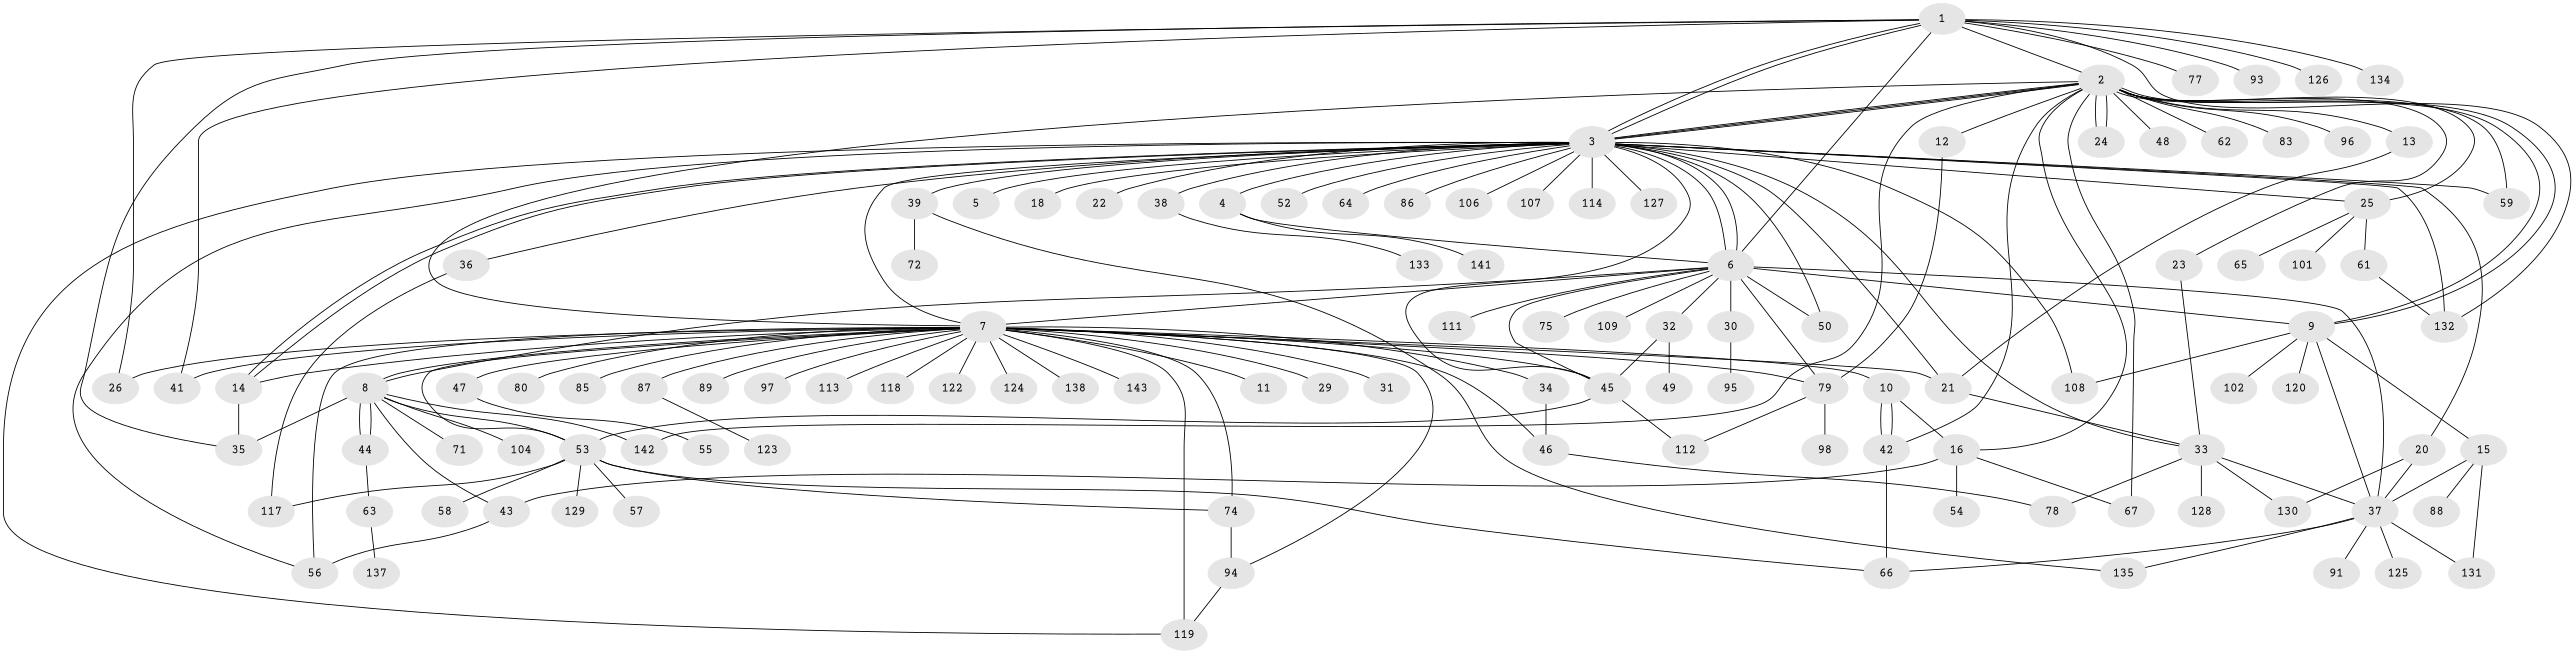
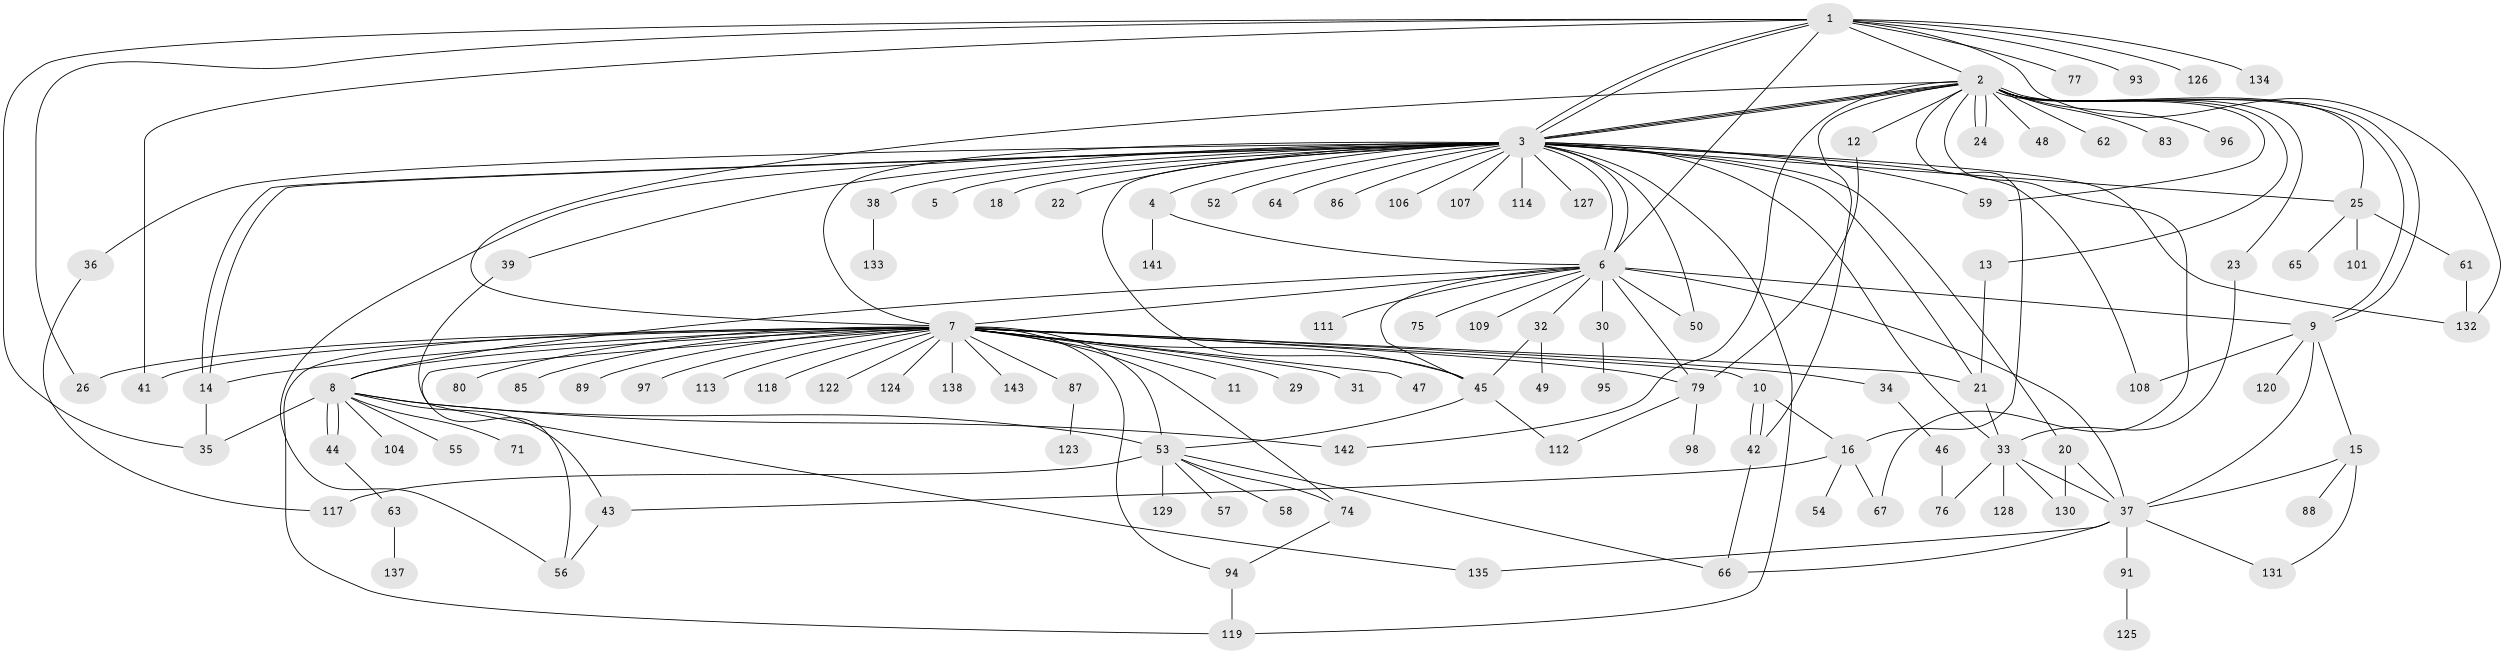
(915, 265) -> none
(1282, 344) -> none
(2234, 388) -> none
(583, 419) -> (394, 419)
(2052, 512) -> (1942, 512)
(2387, 542) -> (2127, 604)
